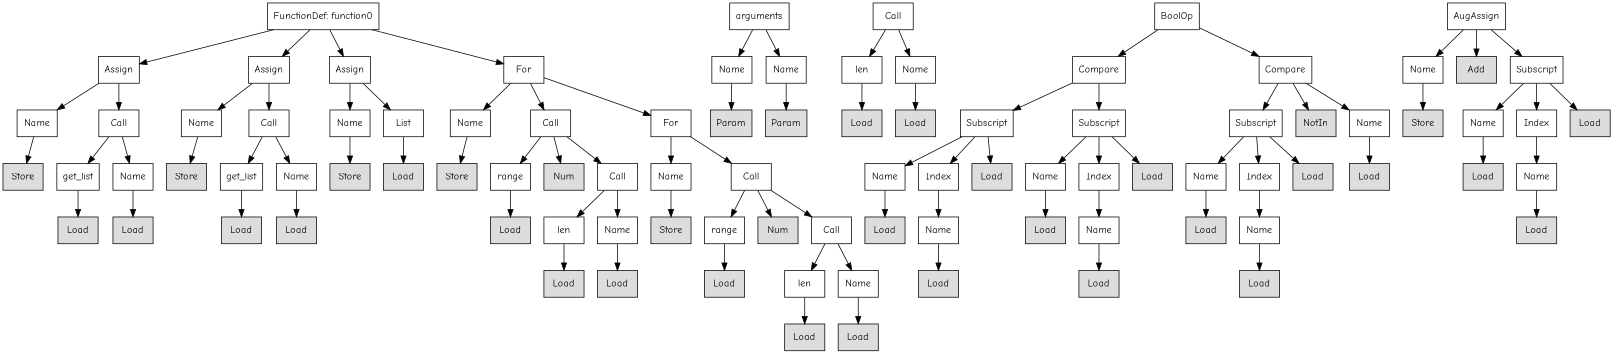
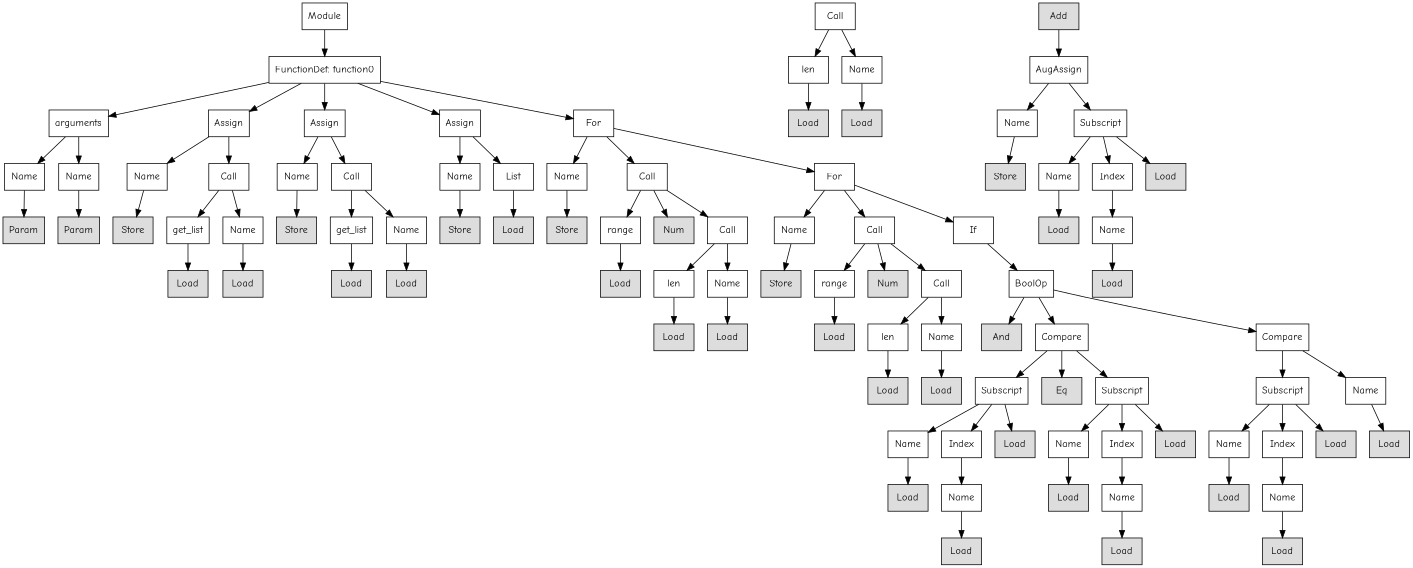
none -> (325, 16)
(1476, 39) -> (1059, 39)
none -> (192, 99)
(1316, 123) -> none
none -> (973, 230)
none -> (1002, 337)
none -> (1062, 391)
